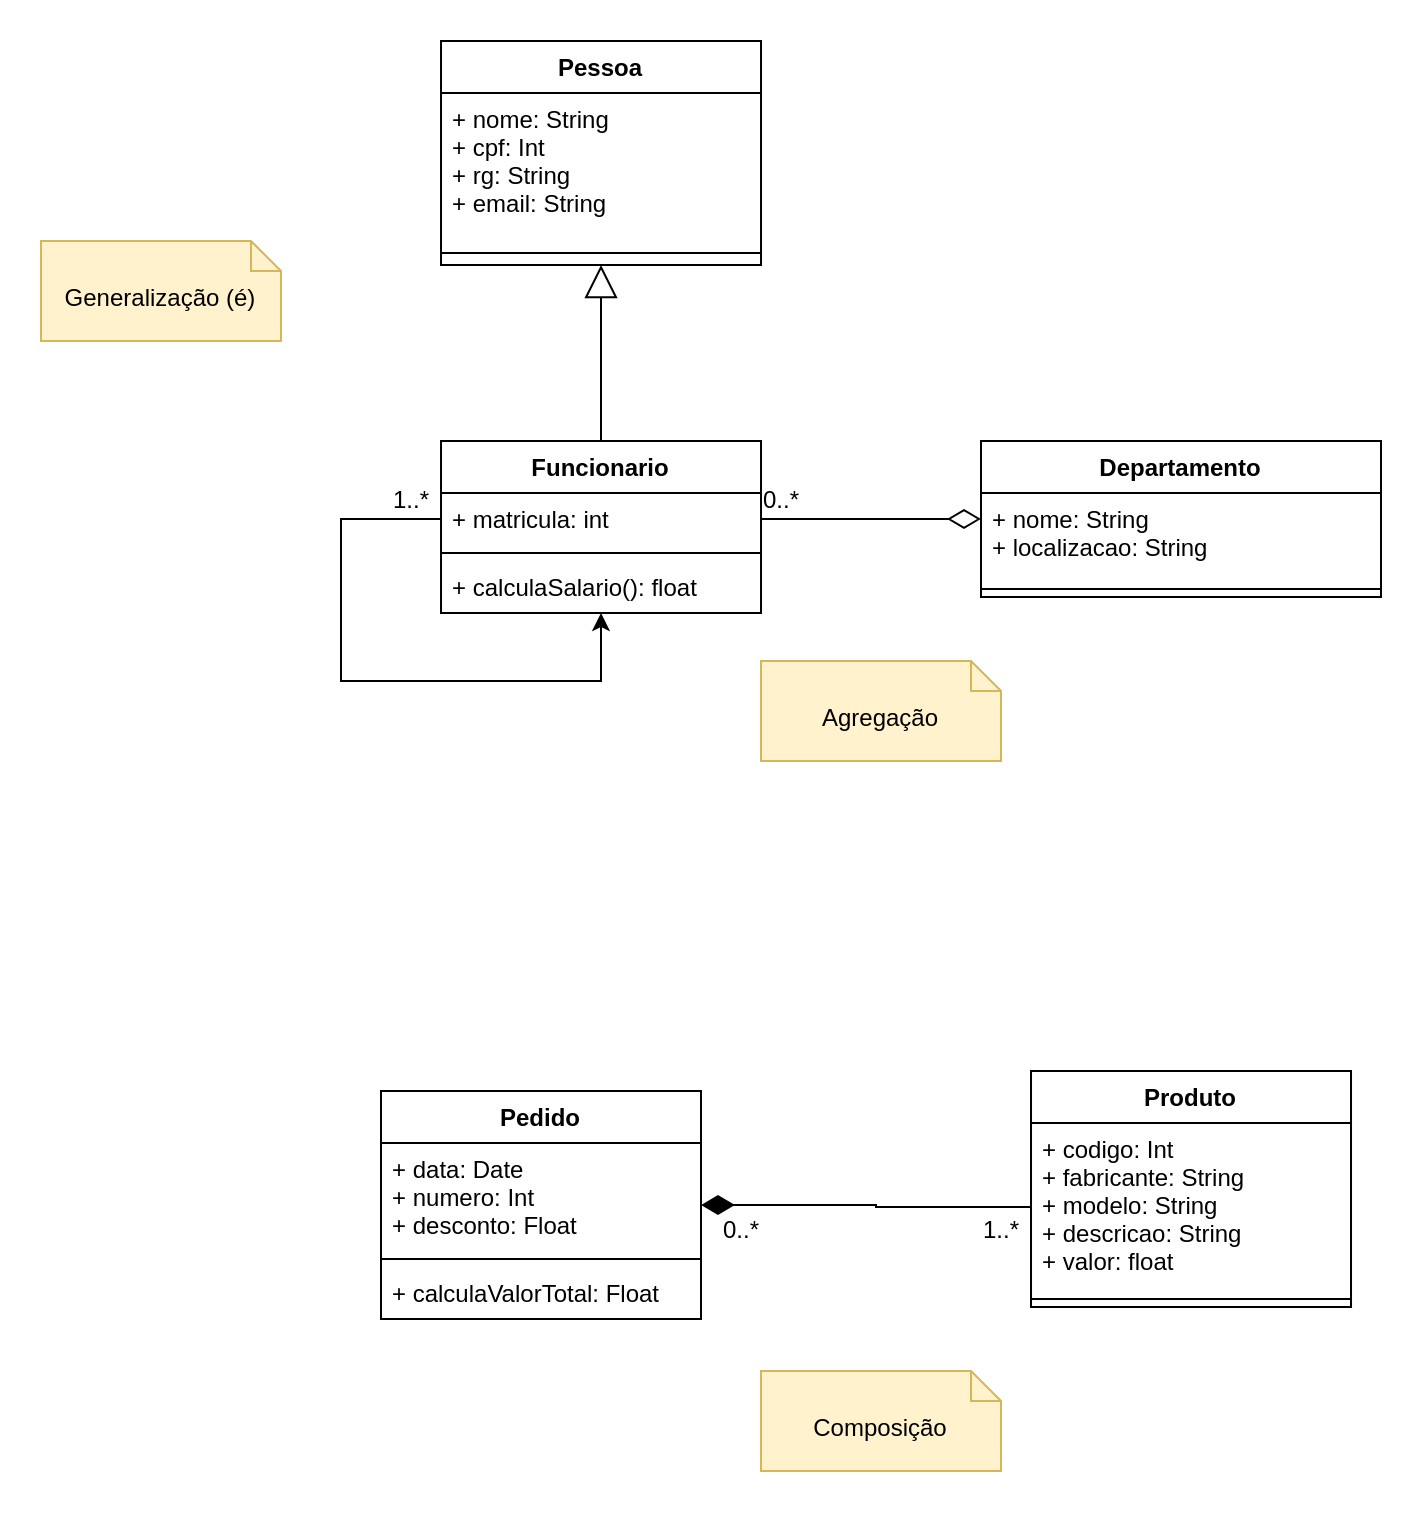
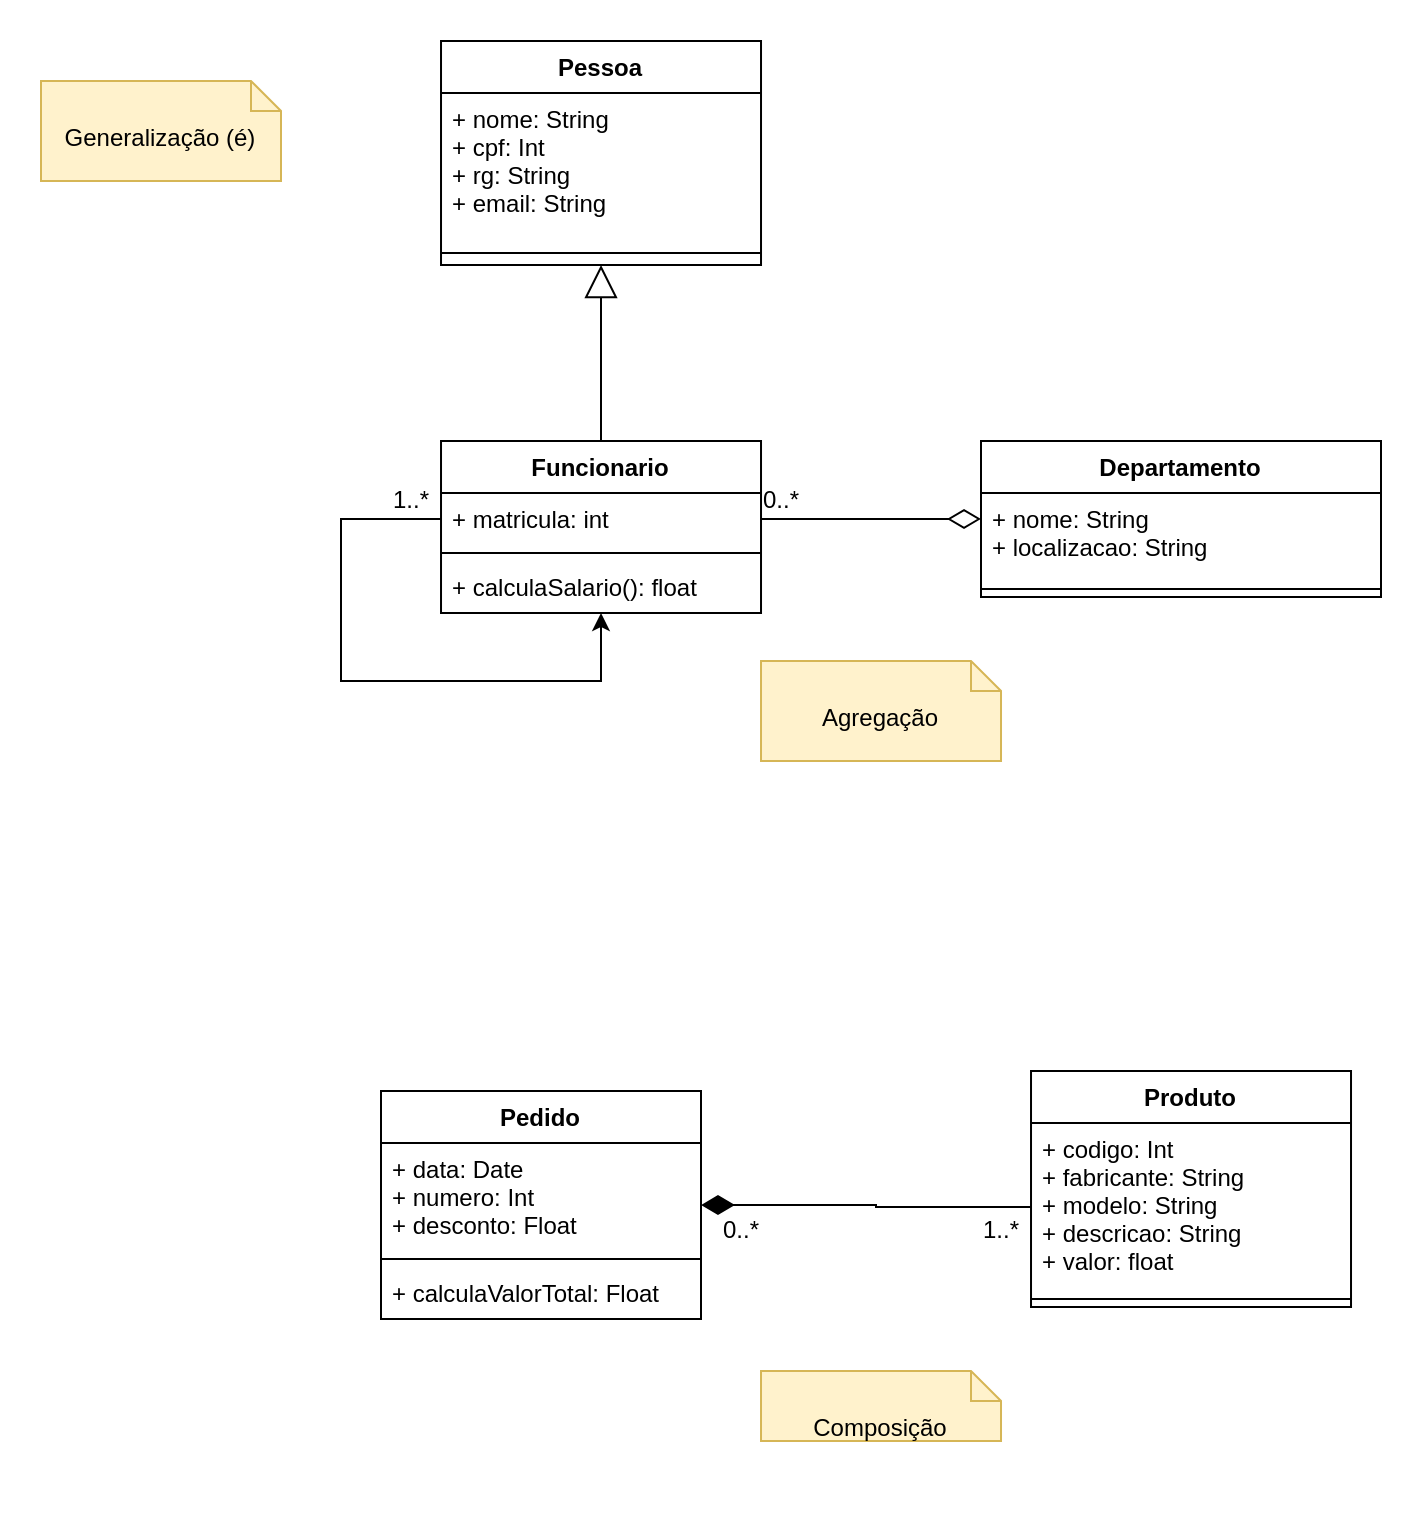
(161, 291) -> (161, 131)
(881, 1421) -> (881, 1406)
